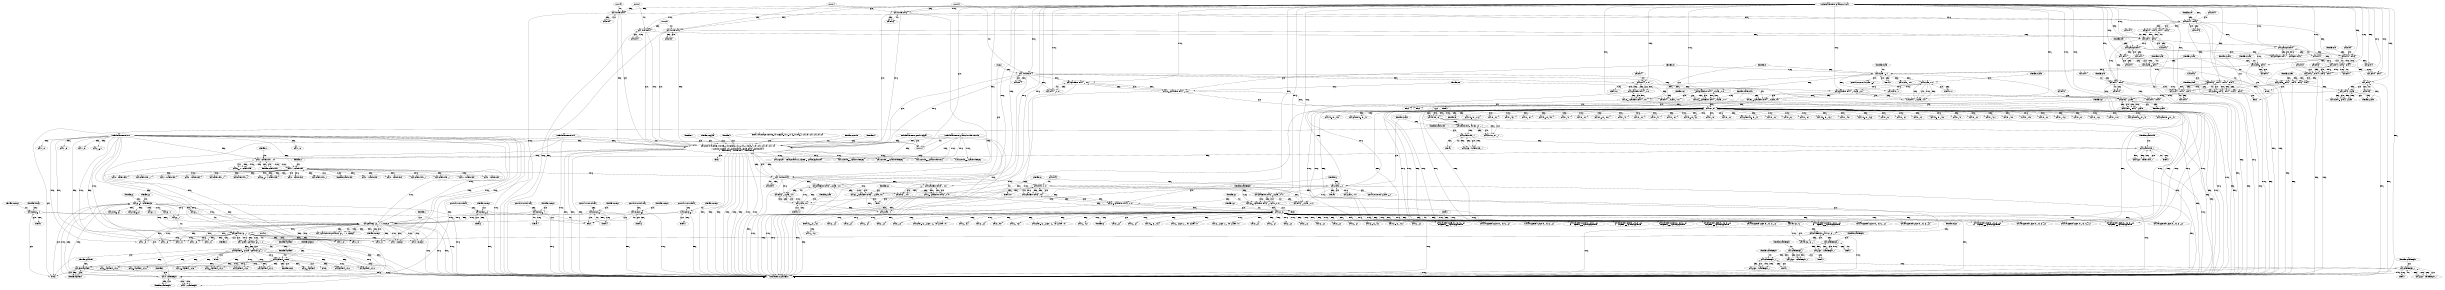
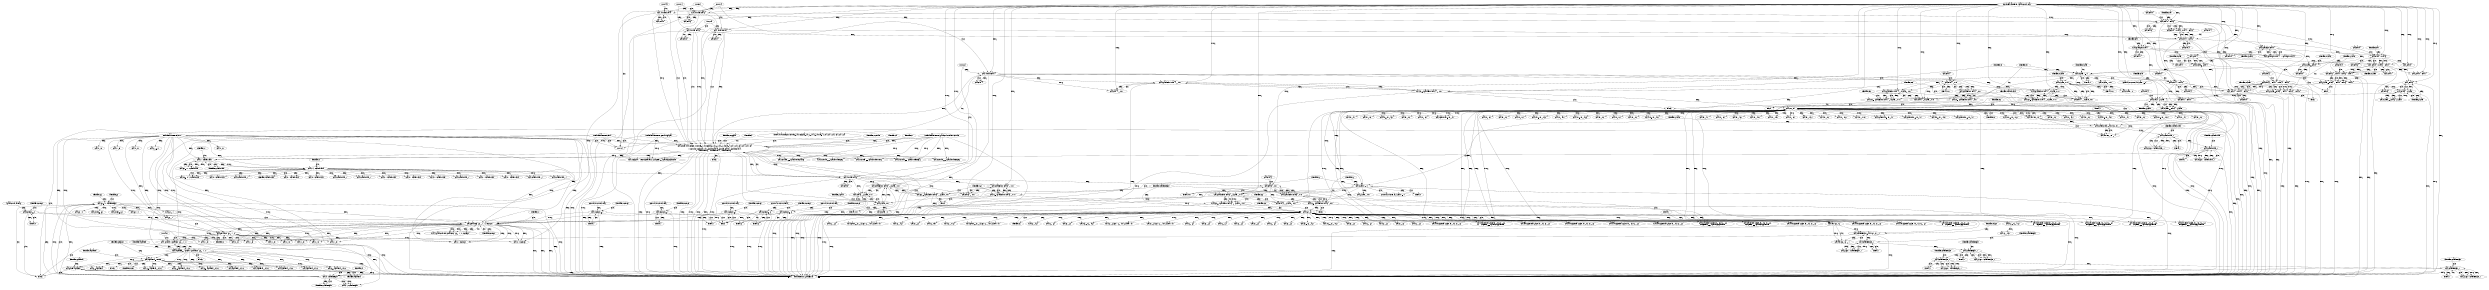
(996, 9) -> none
(1710, 104) -> none
none -> (791, 160)
(34, 203) -> (14, 203)
(811, 224) -> (2013, 224)
